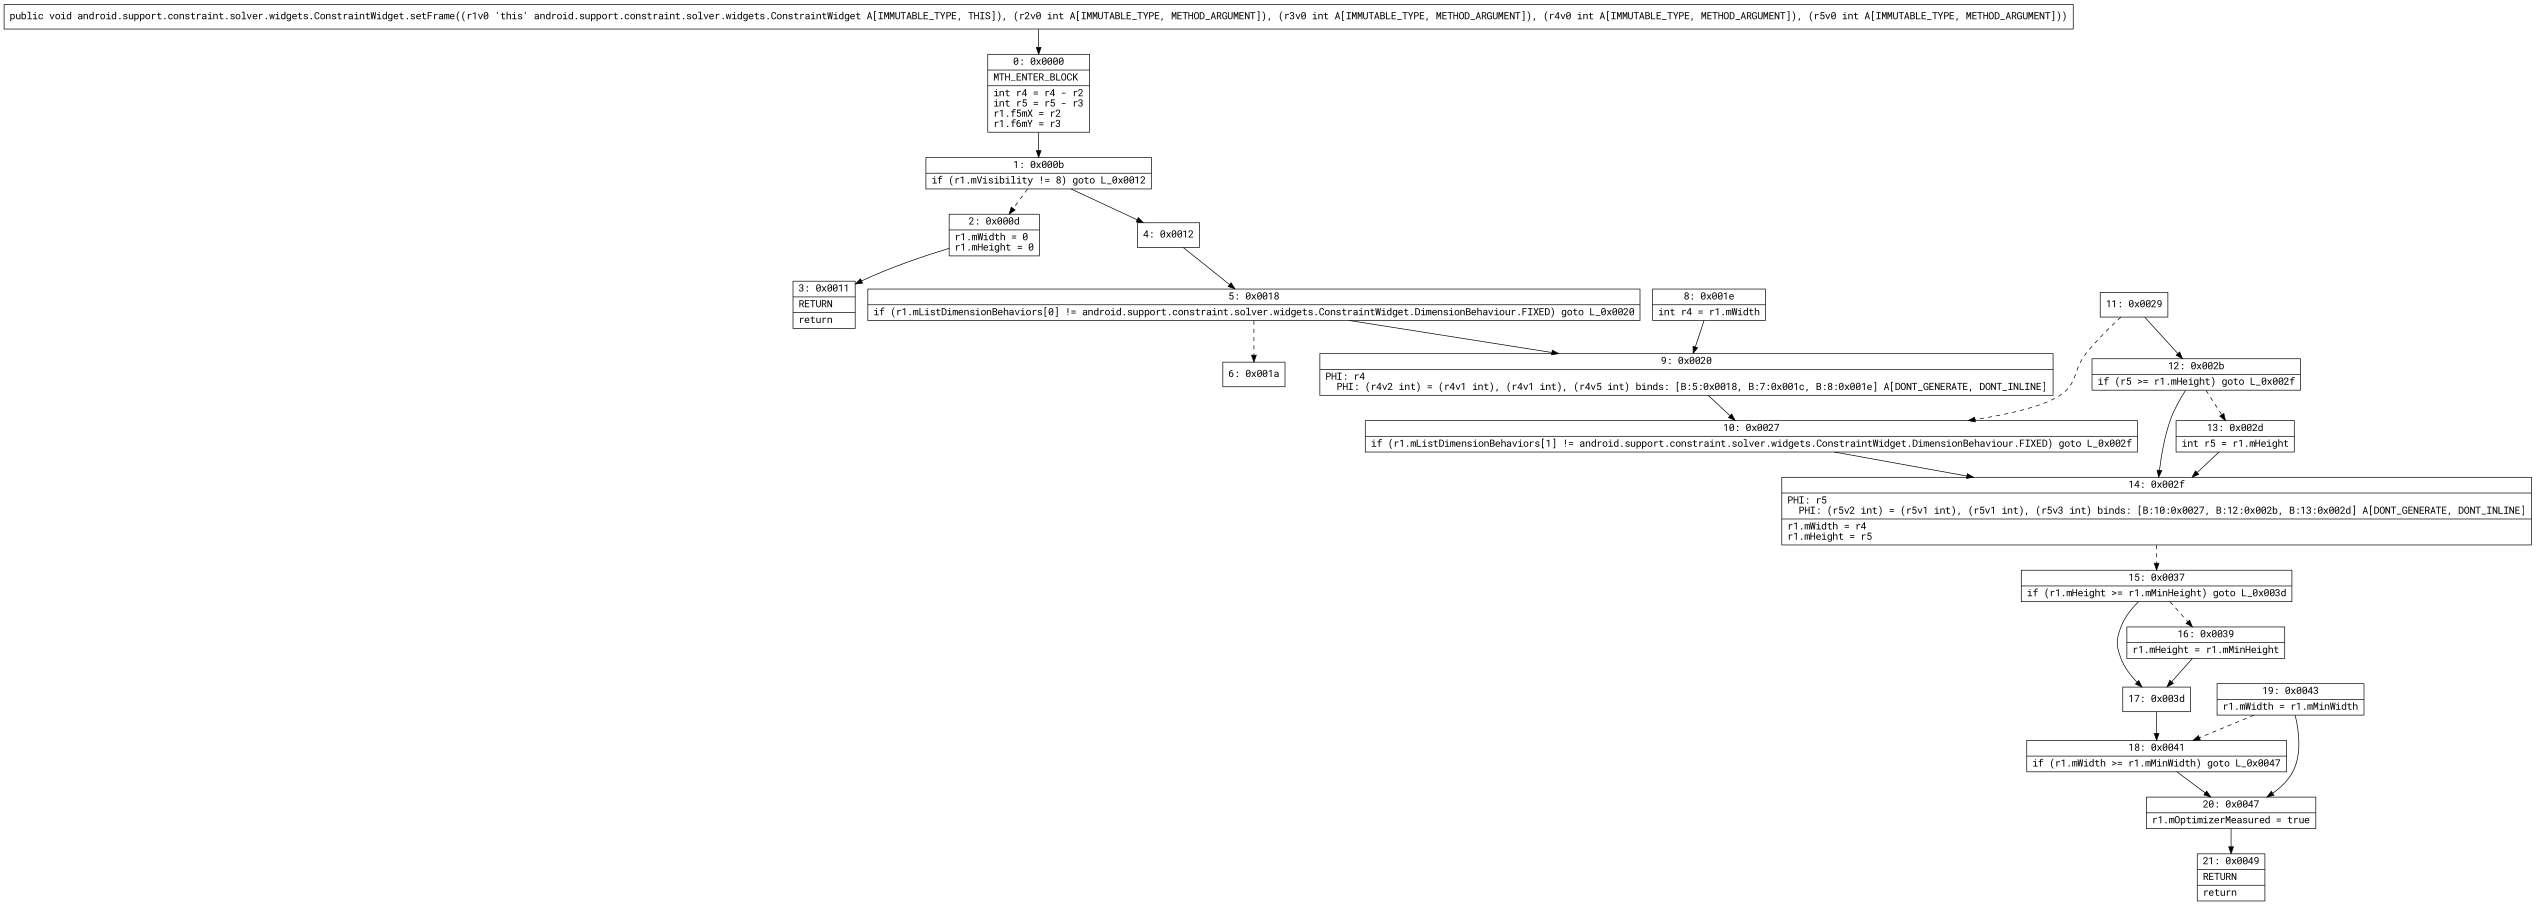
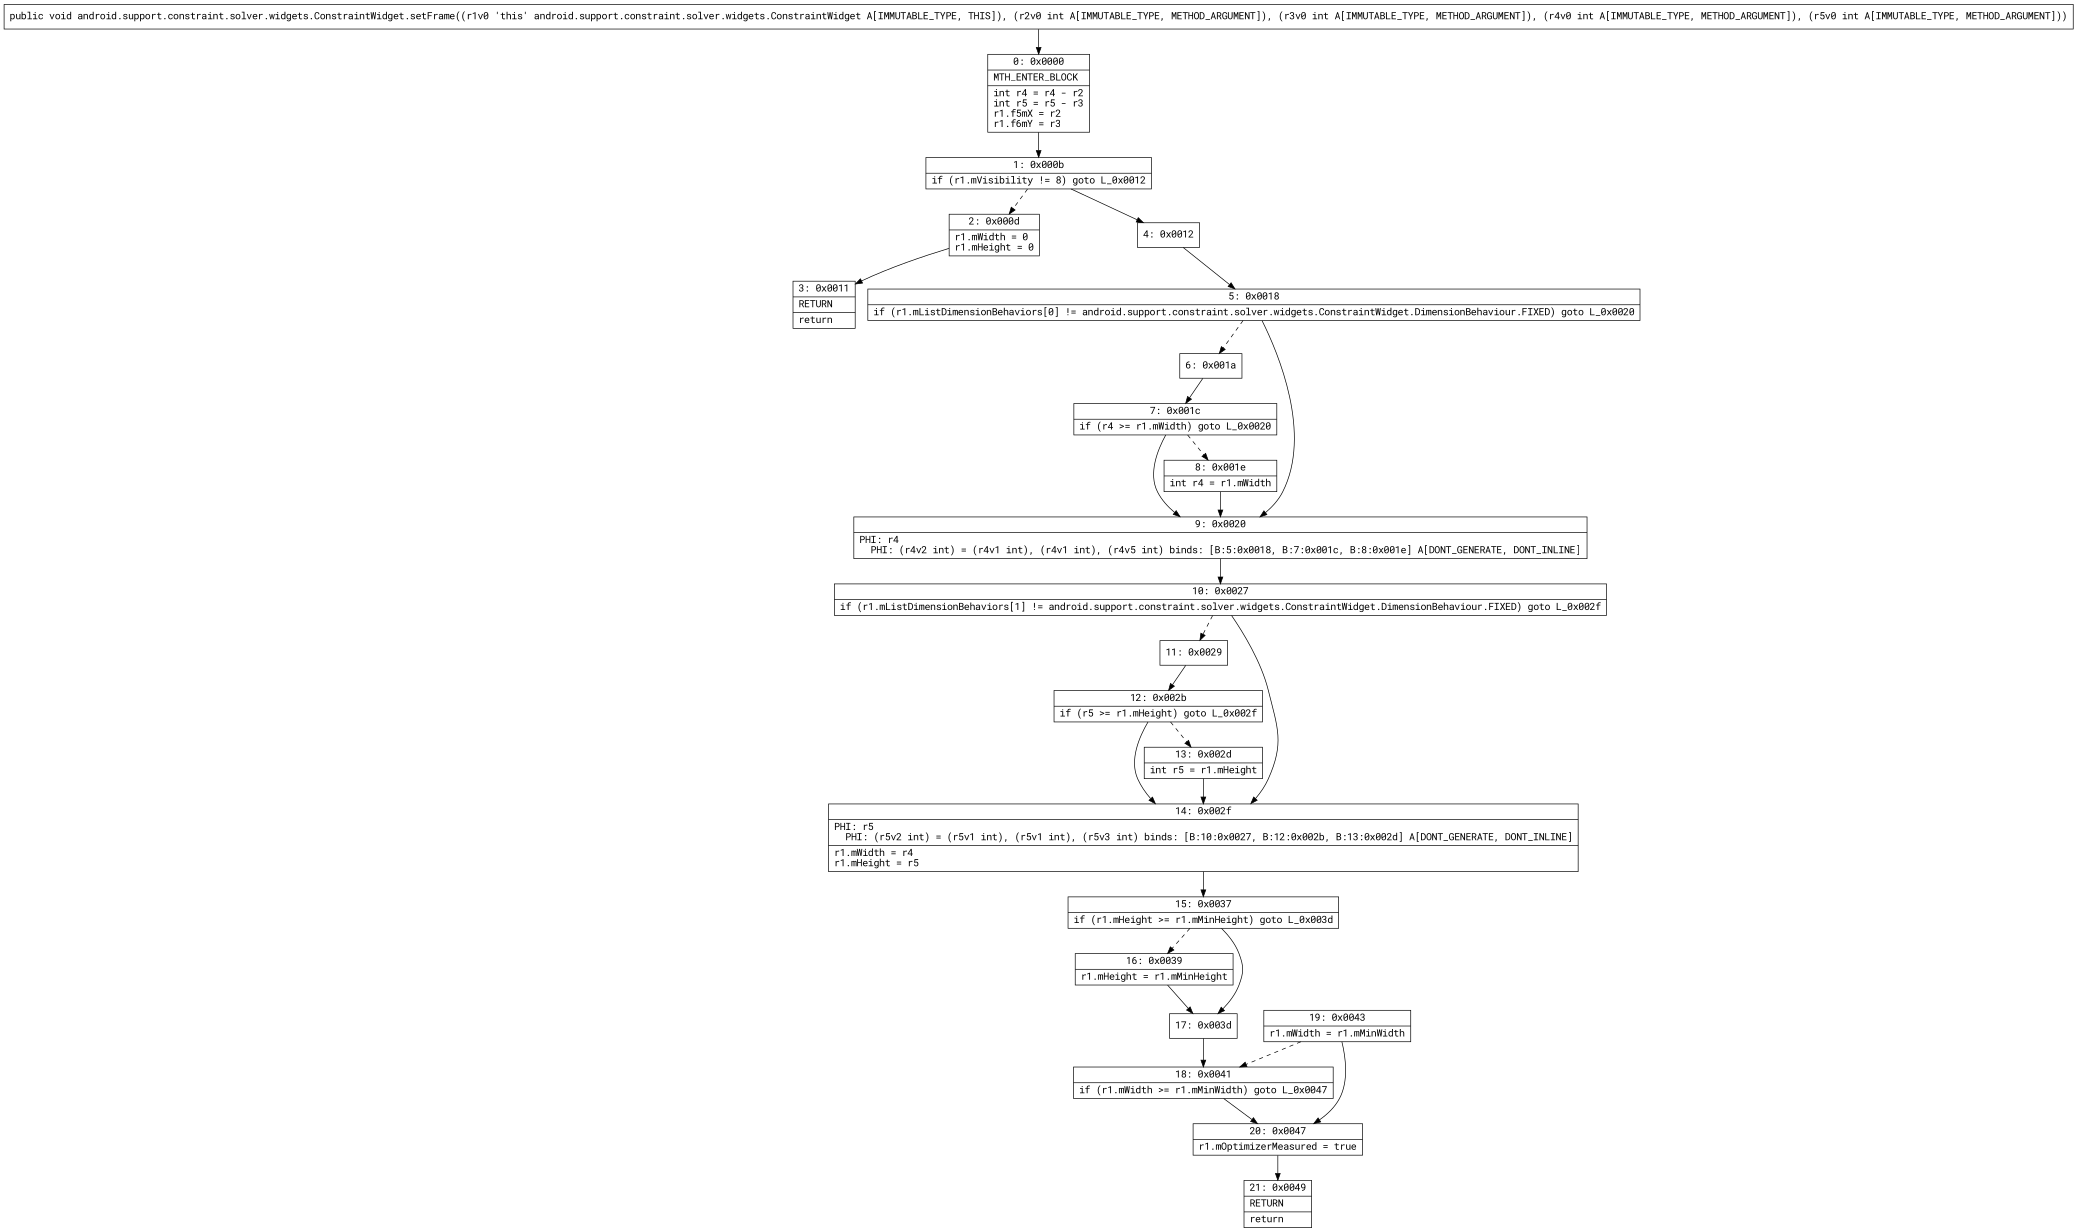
(2065, 392) -> (1208, 625)
none -> (1175, 419)
(2157, 554) -> (1203, 881)
